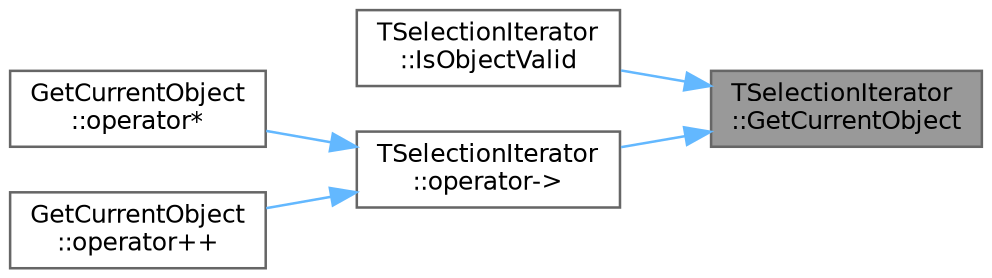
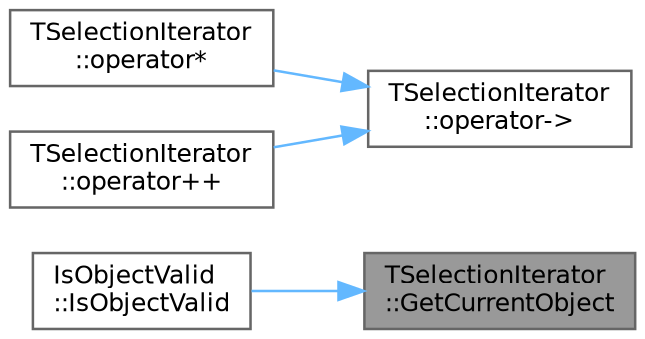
(488, 48) -> (142, 291)
(138, 109) -> (142, 48)
(653, 142) -> none
(138, 230) -> (142, 170)
